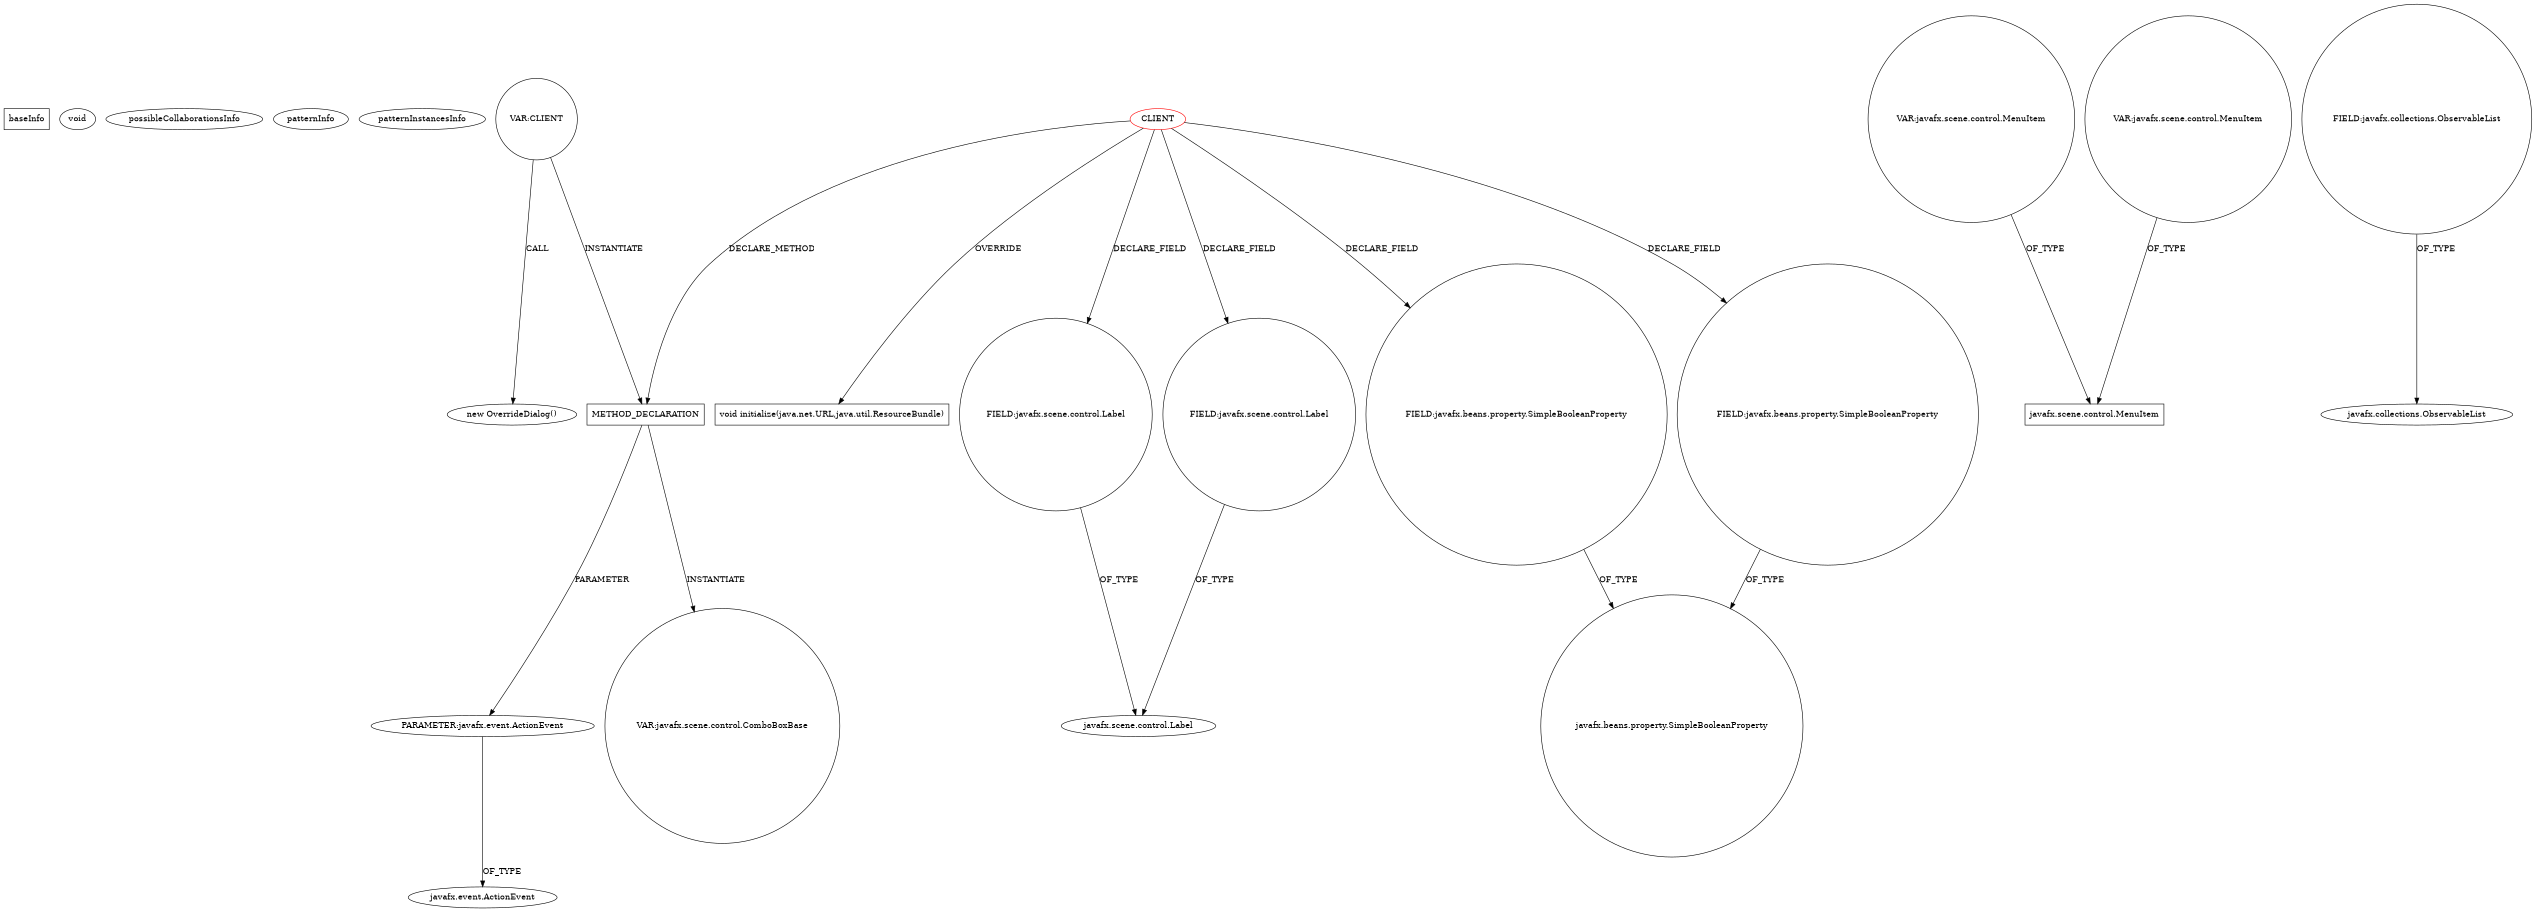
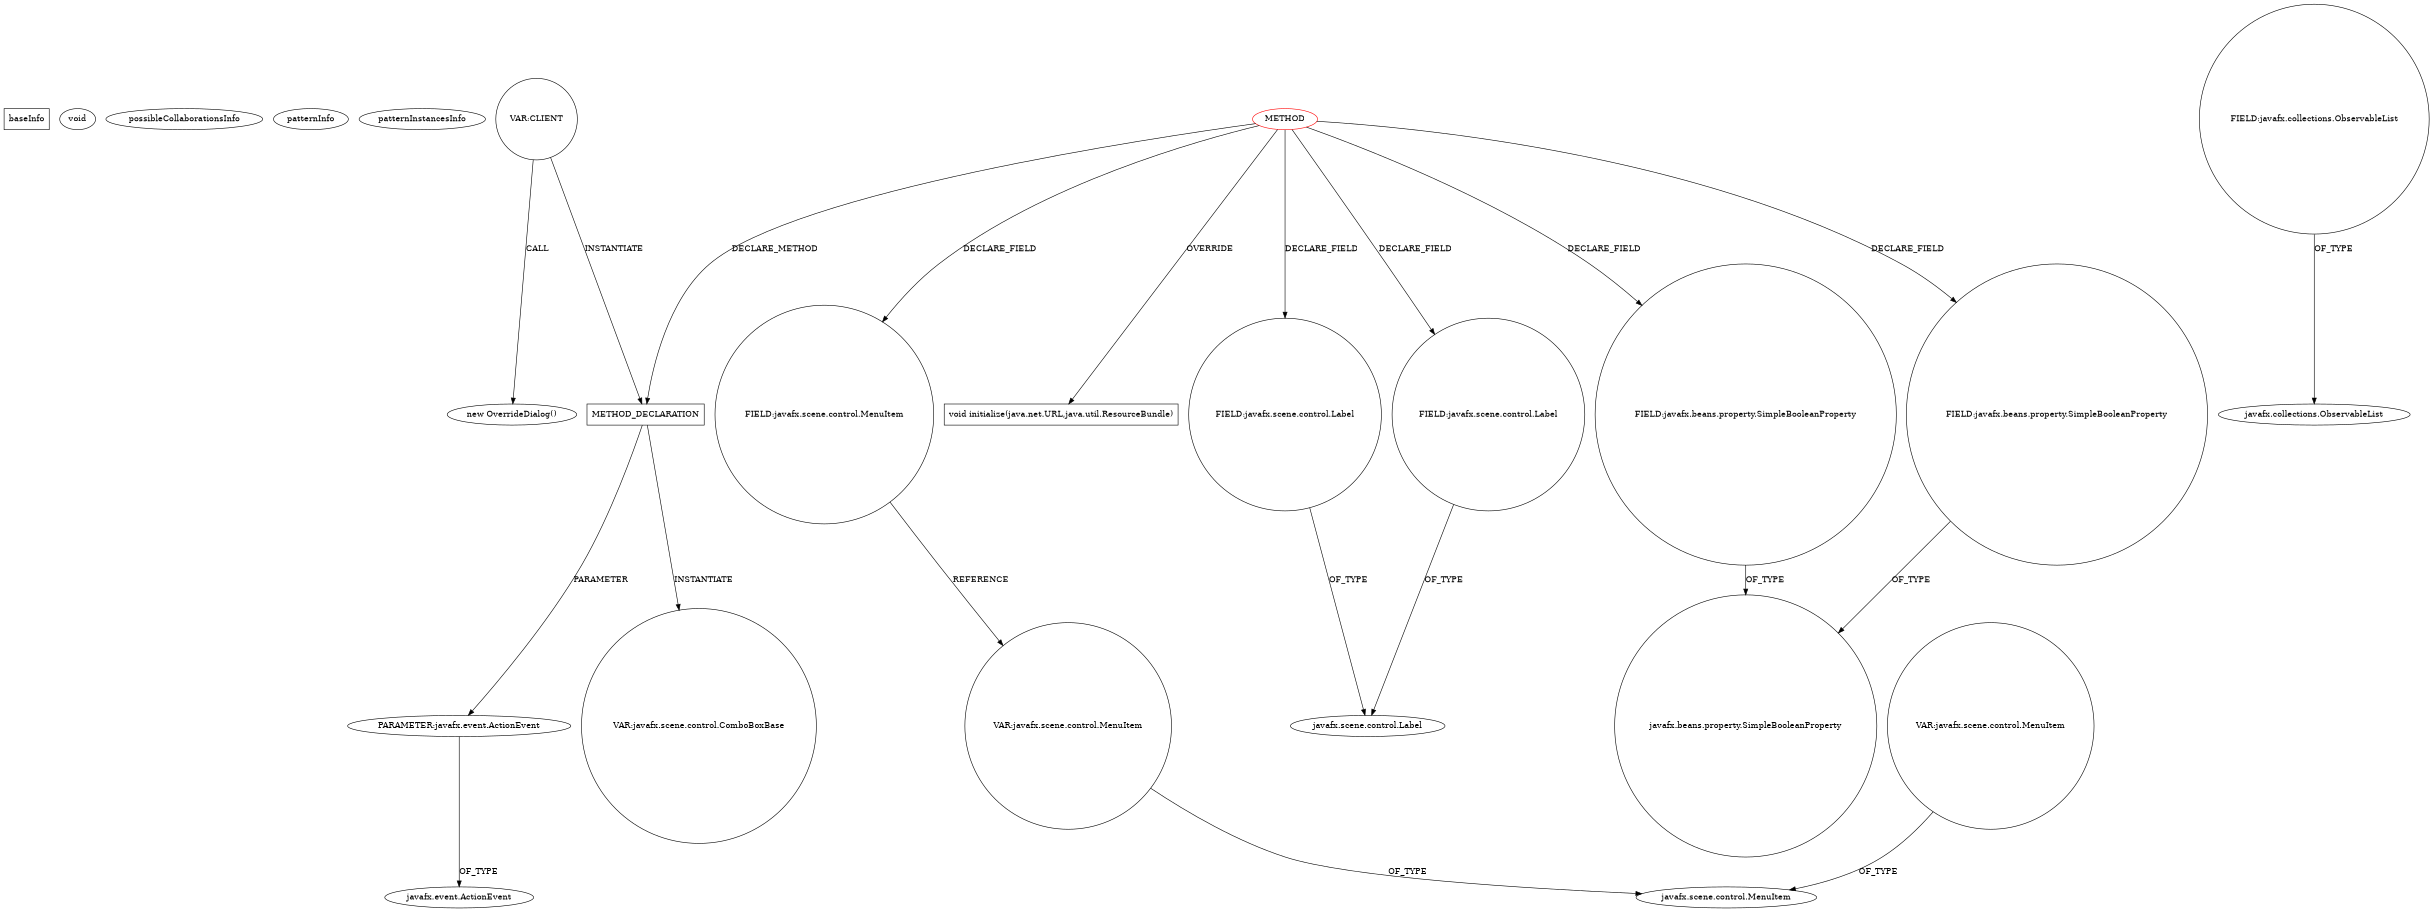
(1158, 119) -> (1285, 119)
none -> (824, 415)
(2094, 415) -> (1726, 897)
